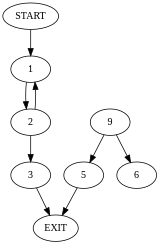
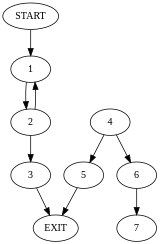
(110, 122) -> (110, 122)
none -> (137, 228)
